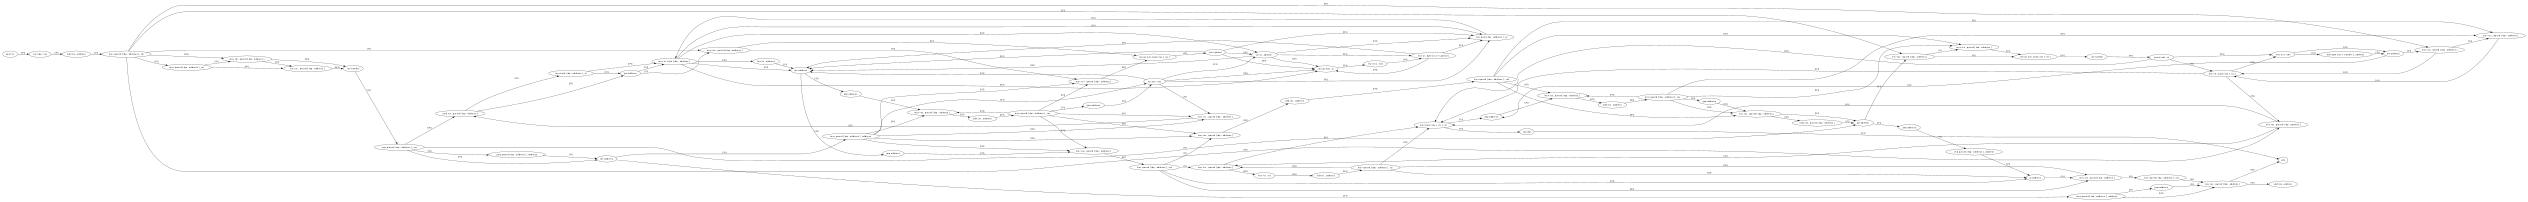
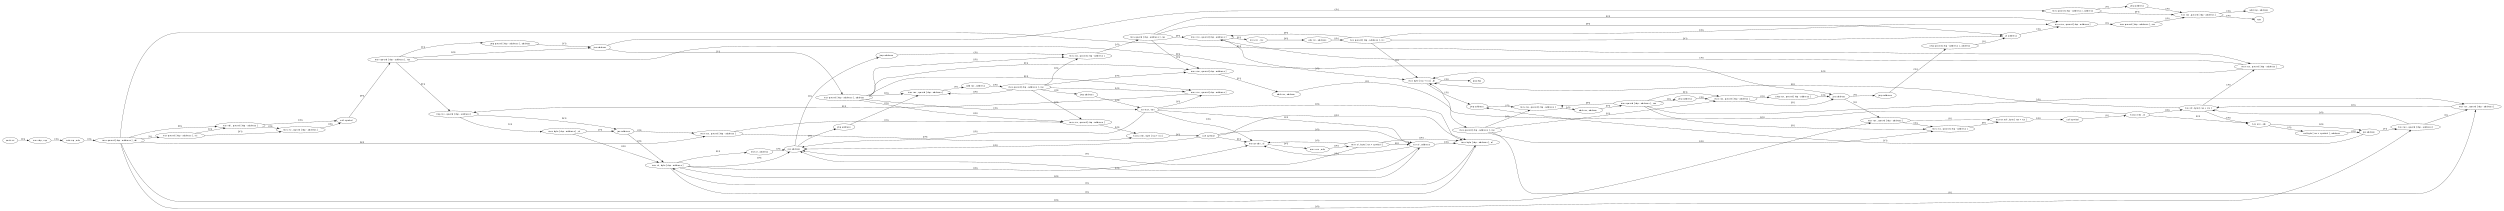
(76, 54) -> (73, 140)
(1343, 55) -> (1398, 145)
(1906, 136) -> none
